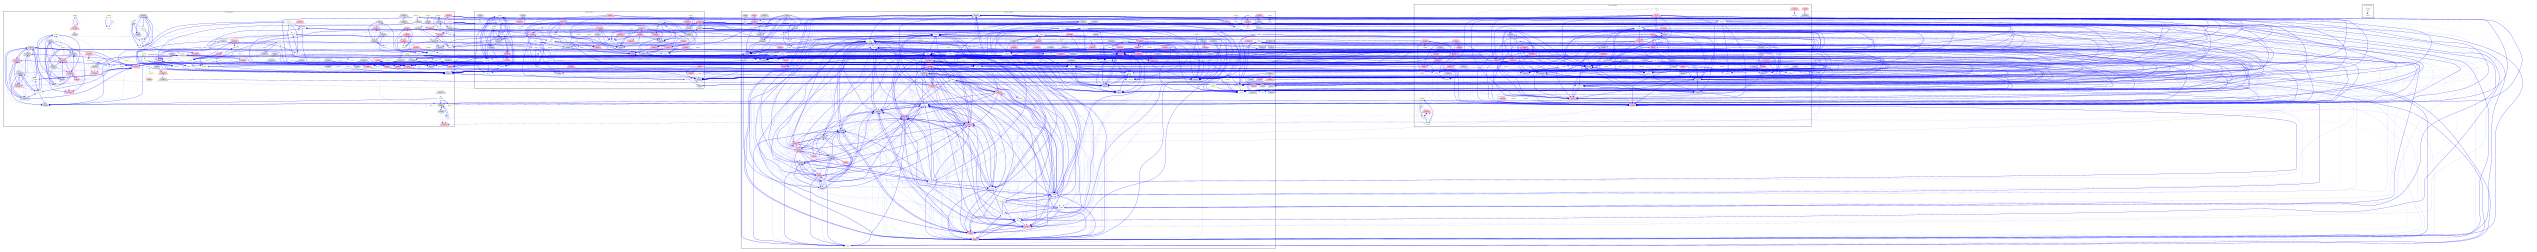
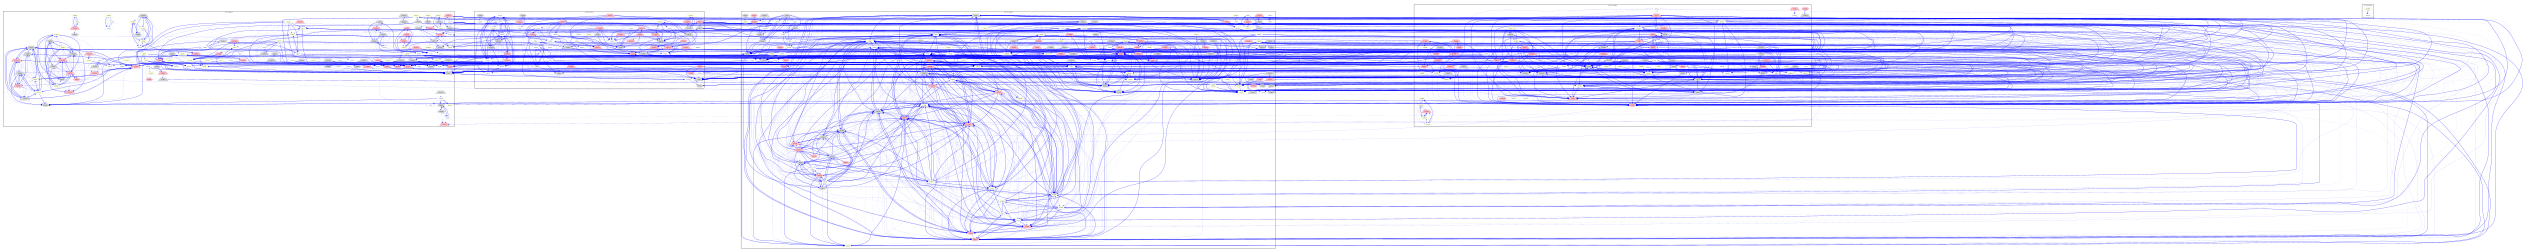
(484, 44) -> none
